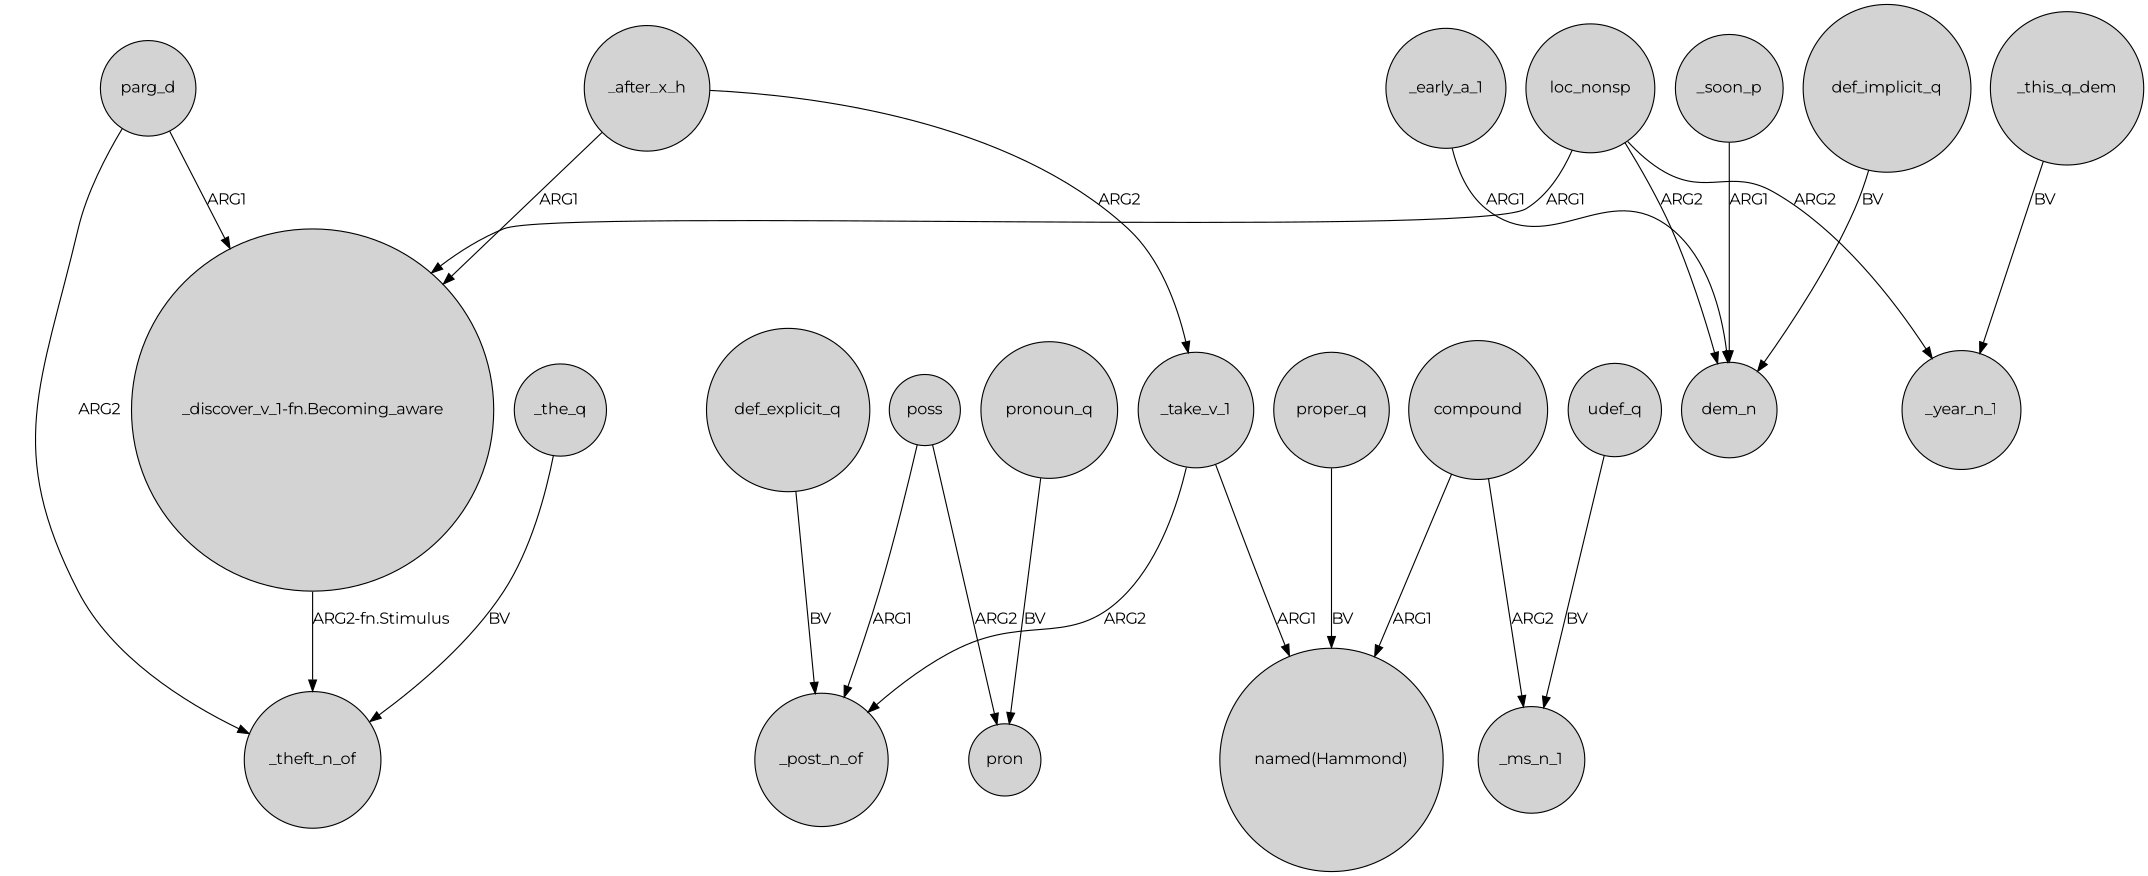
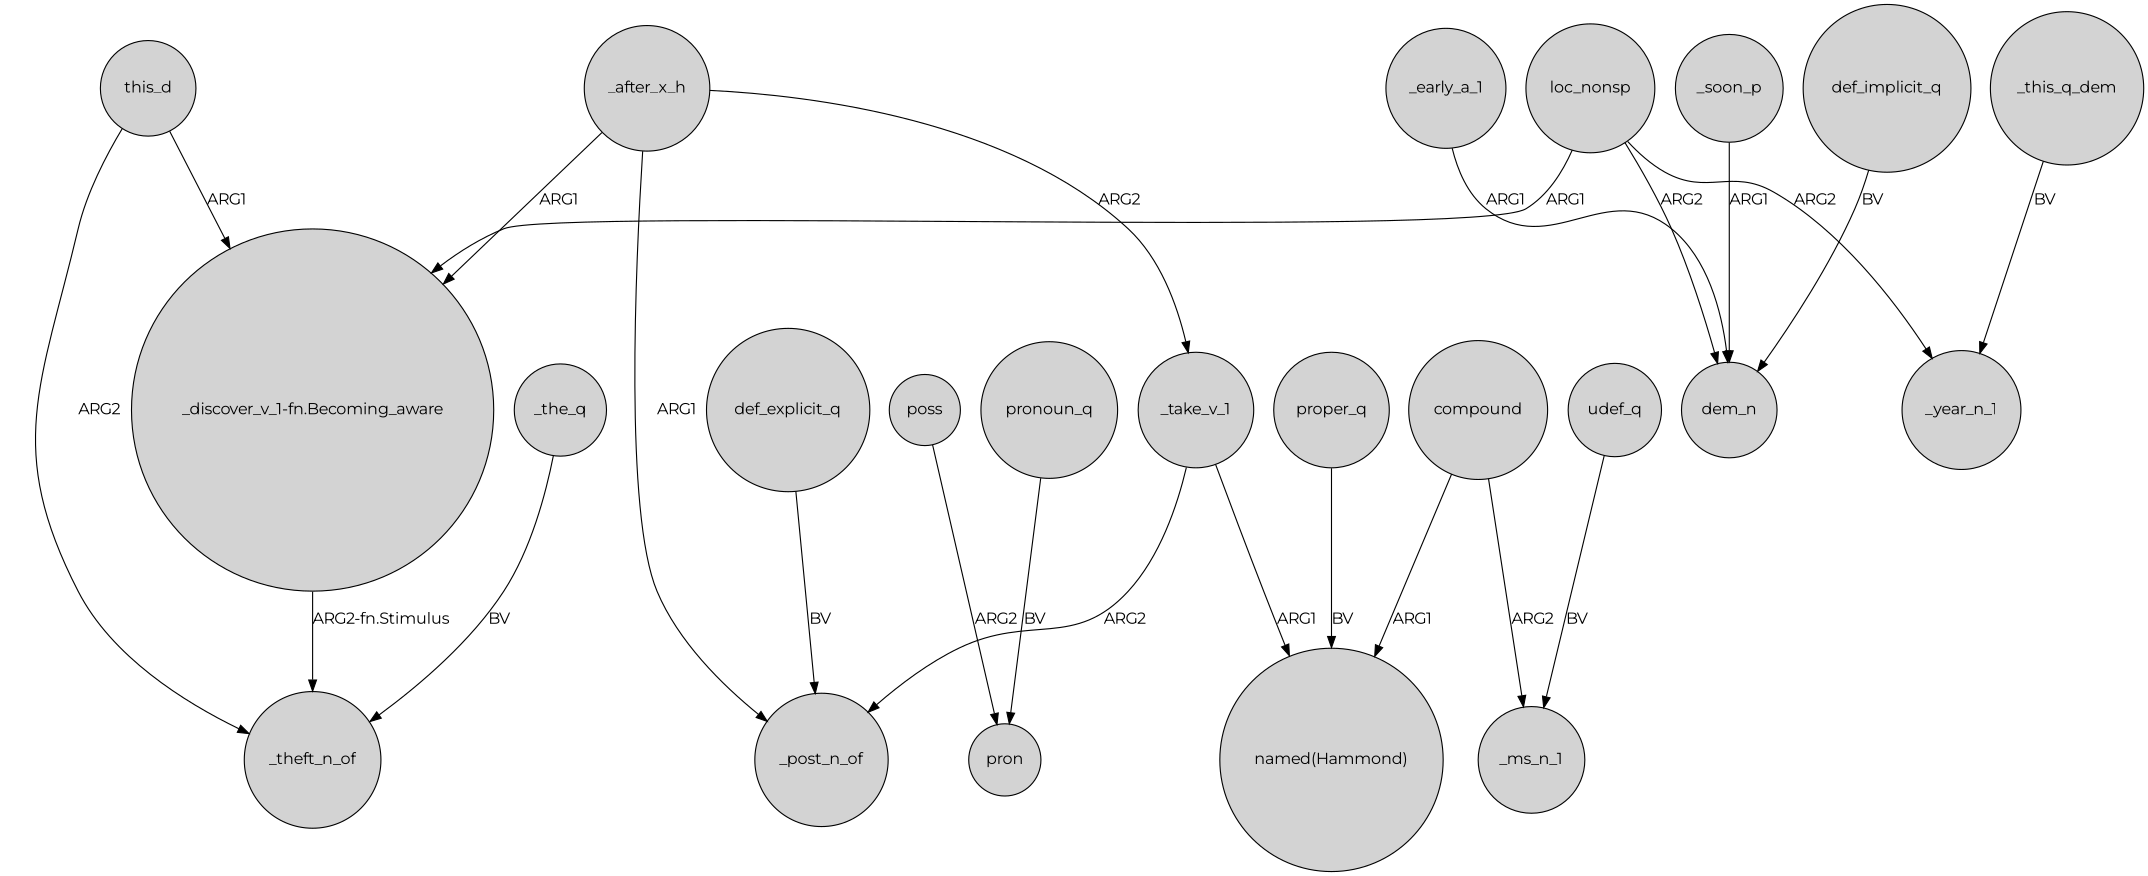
(148, 88) -> (148, 88)
(886, 567) -> (637, 453)
